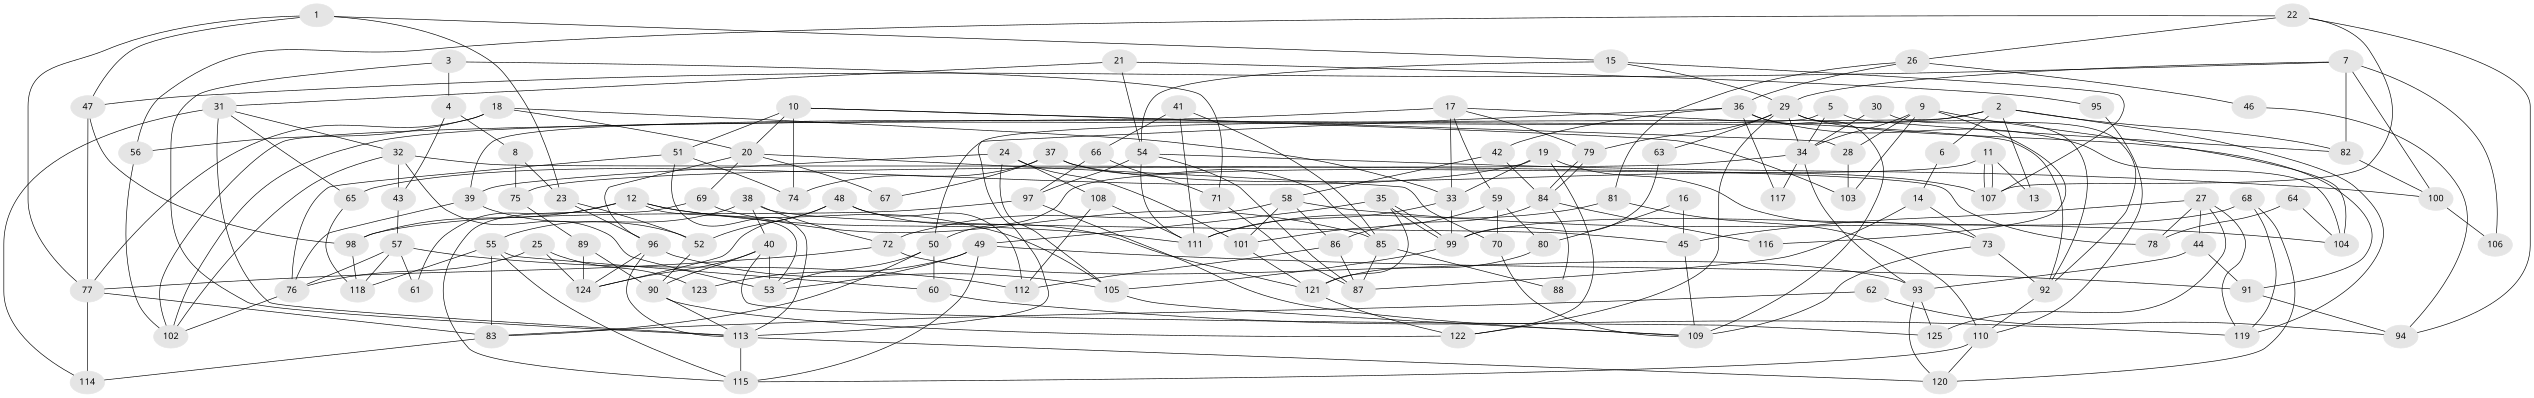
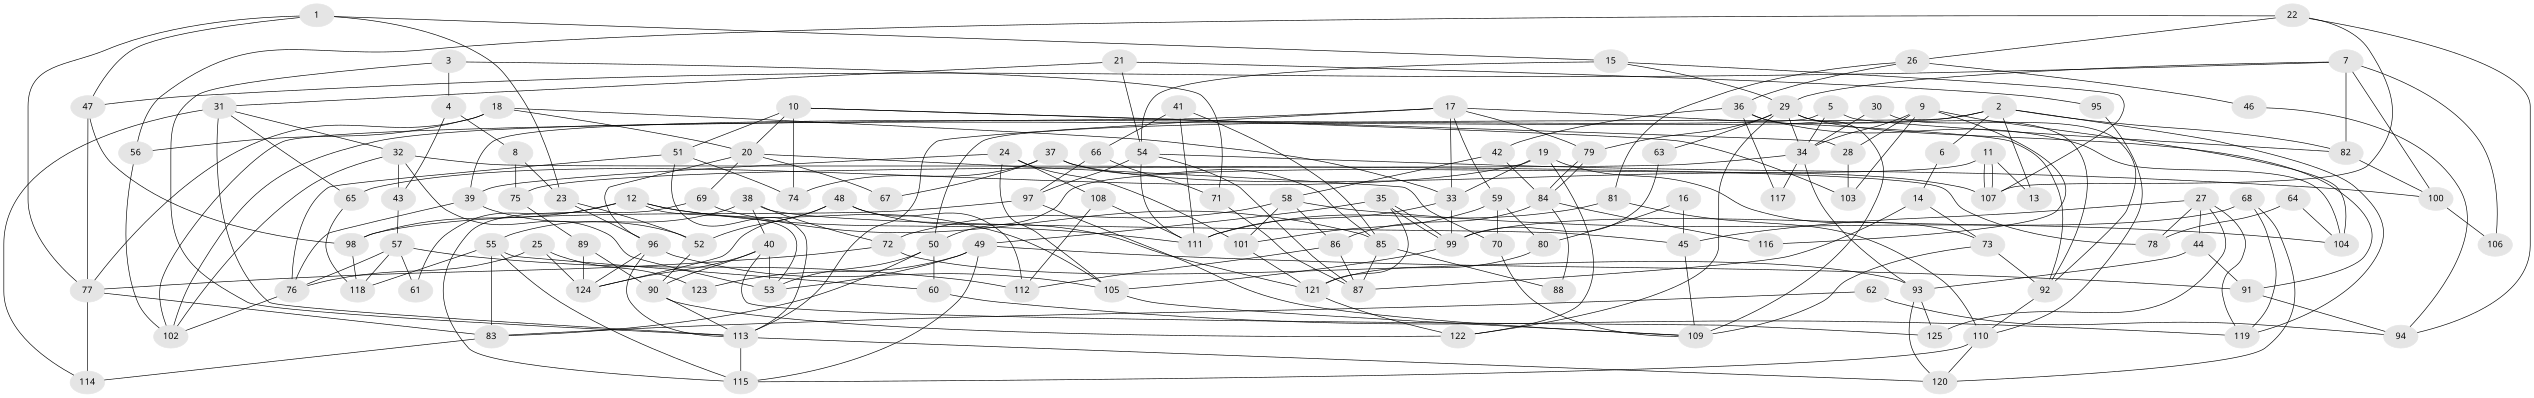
(1146, 133) -> (989, 135)
